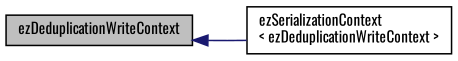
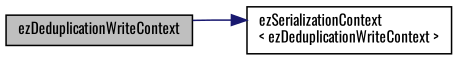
(227, 41) -> (212, 20)
